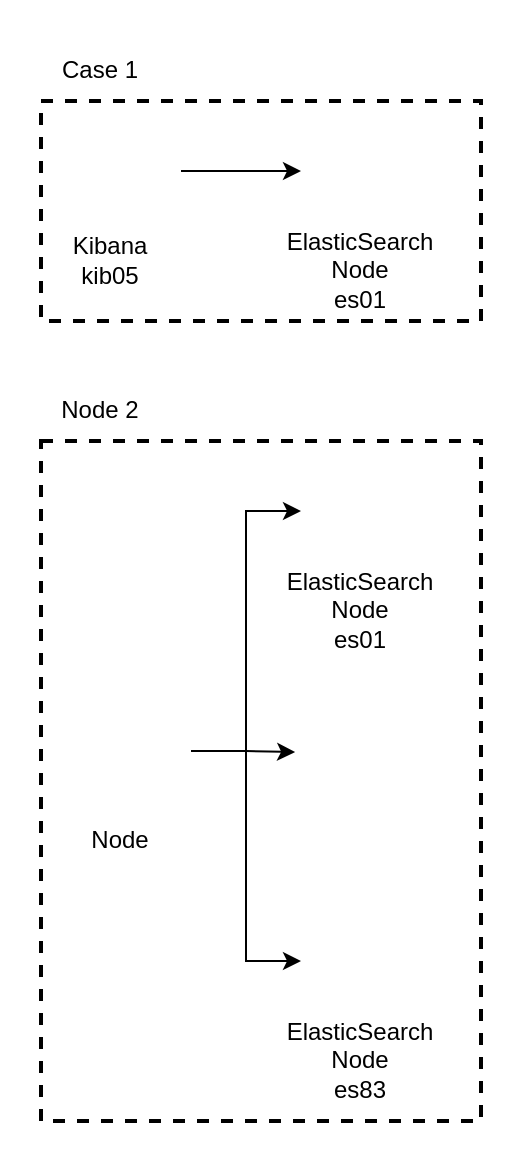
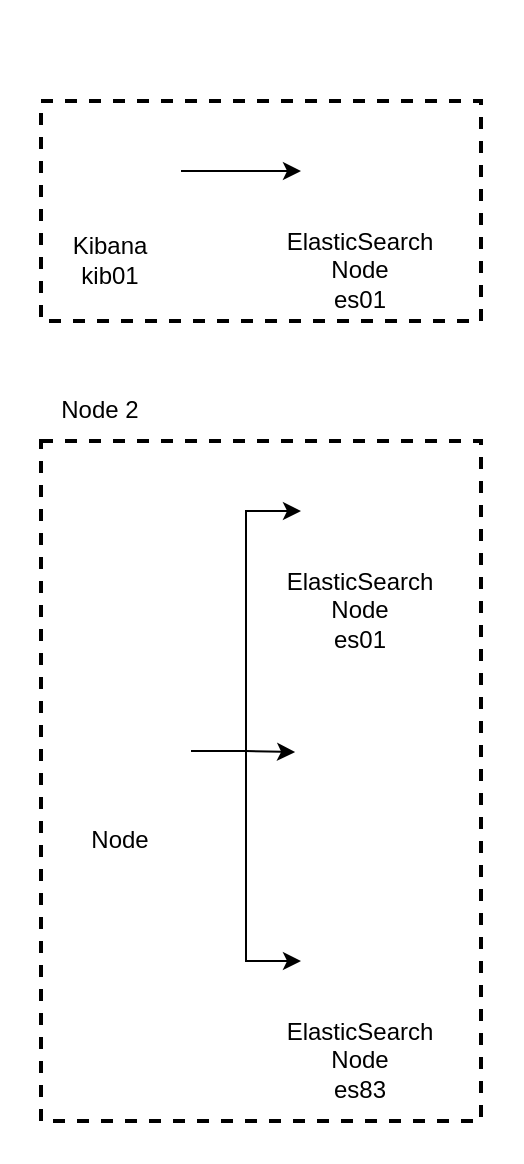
(101, 71) -> none
(111, 261) -> (111, 261)
